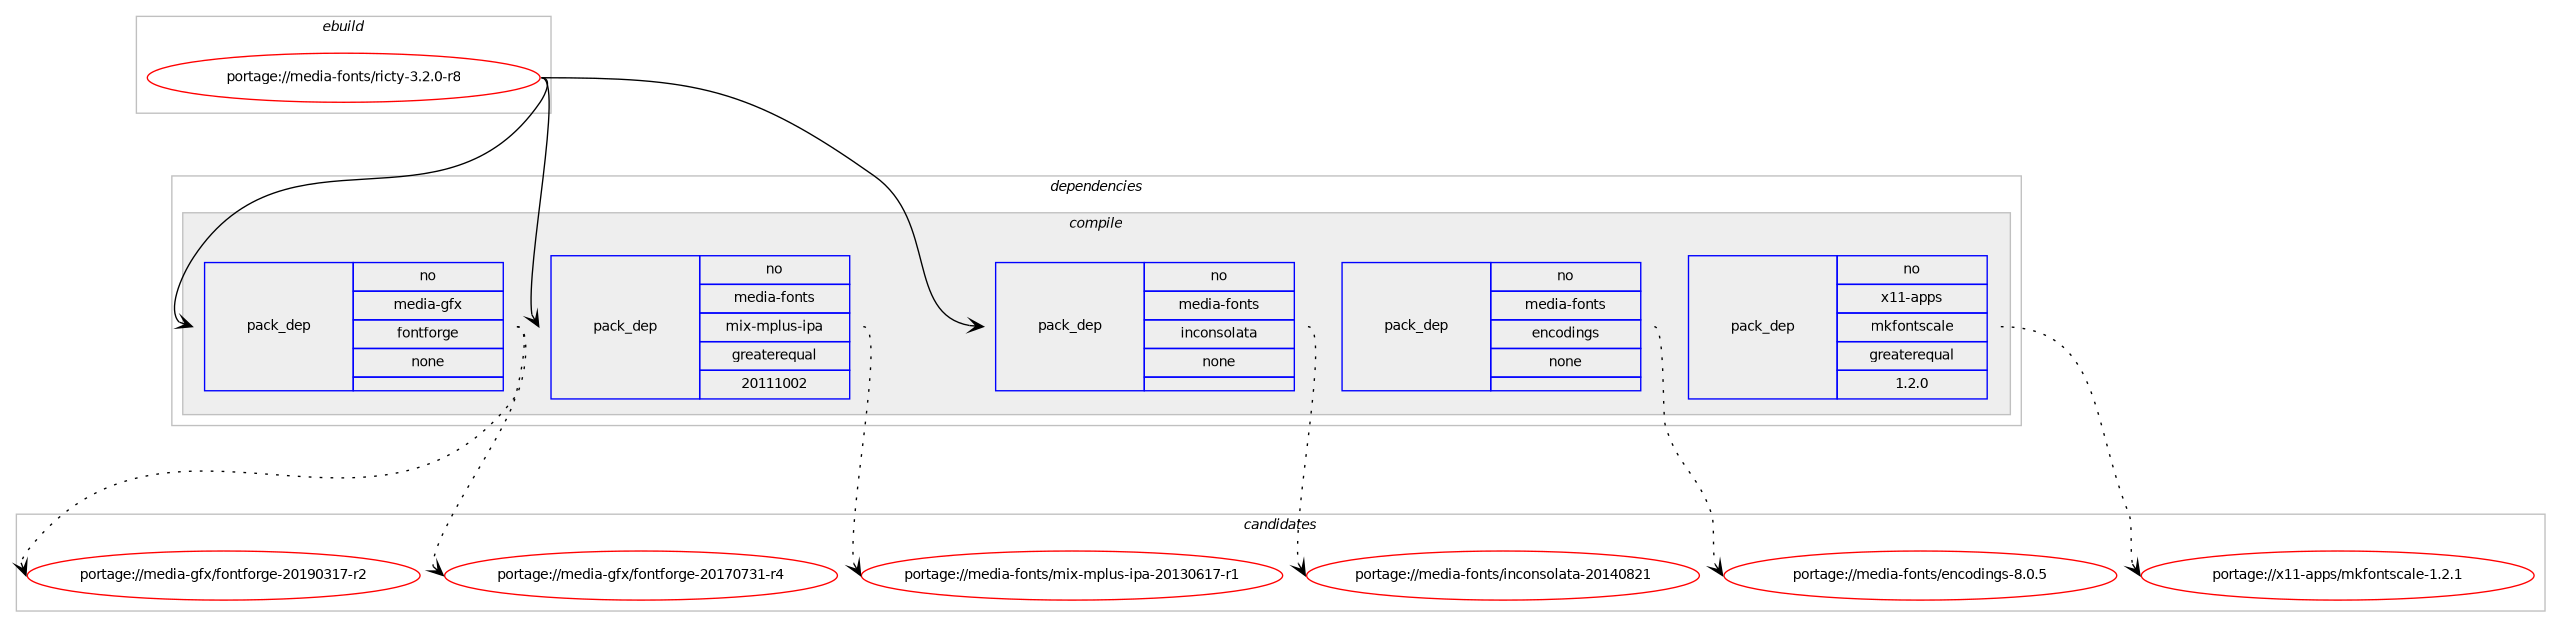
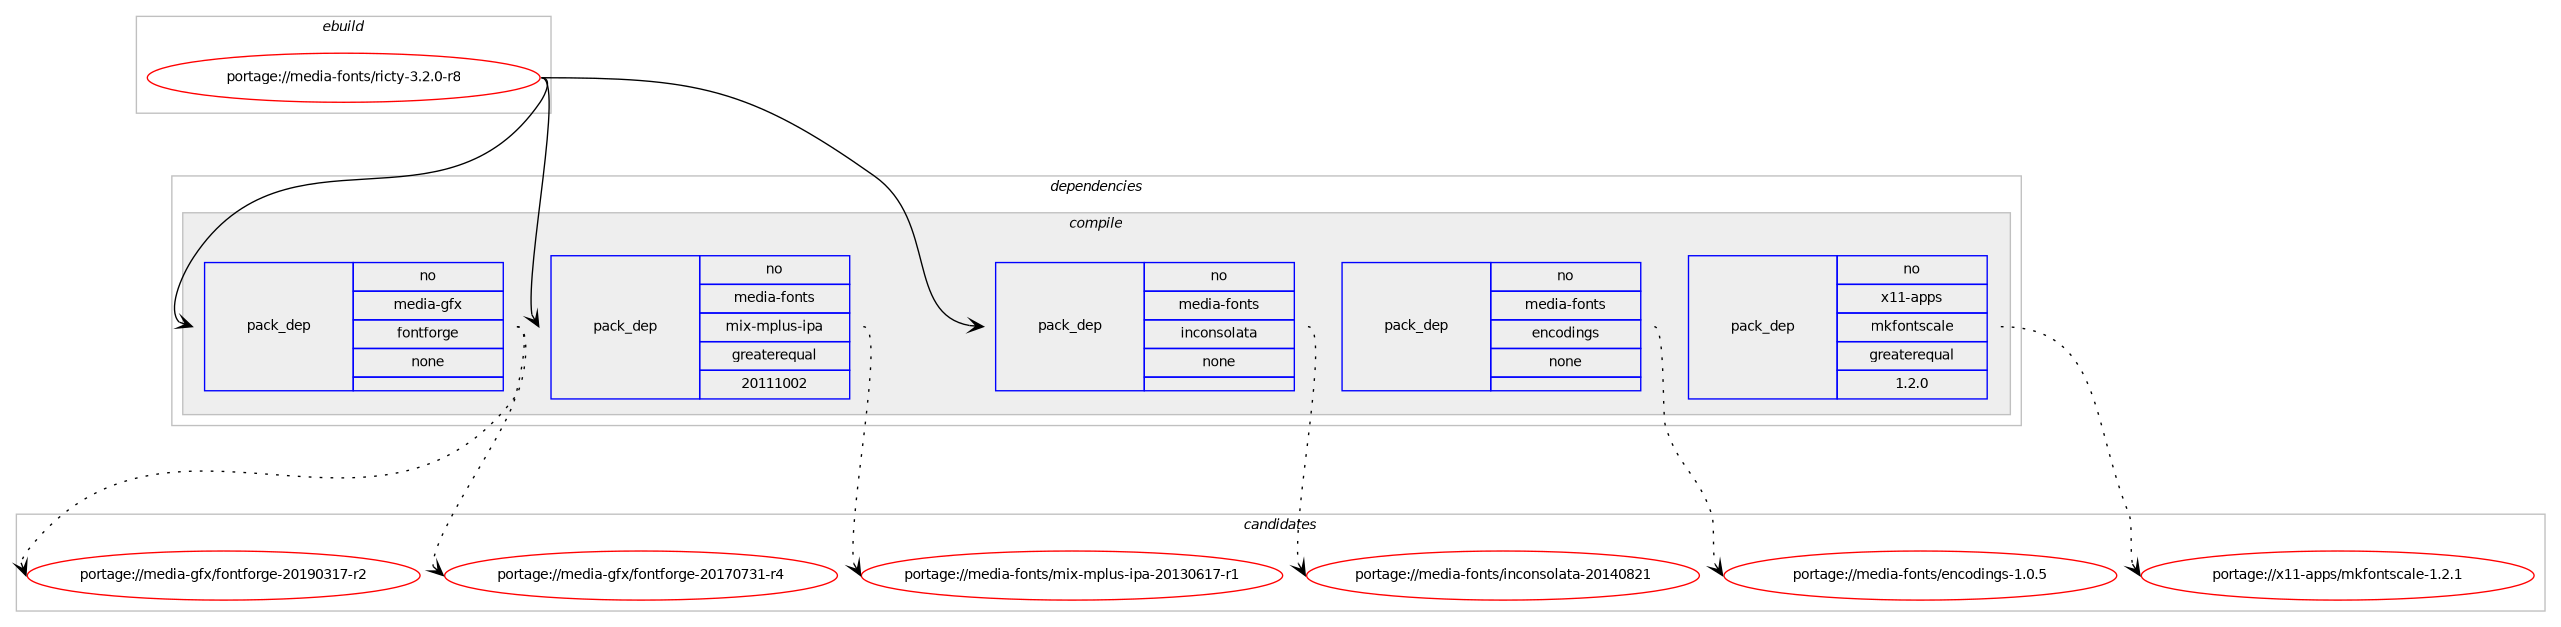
(1920, 576) -> (1920, 576)
